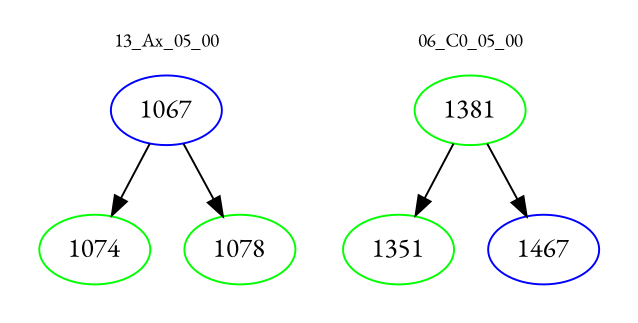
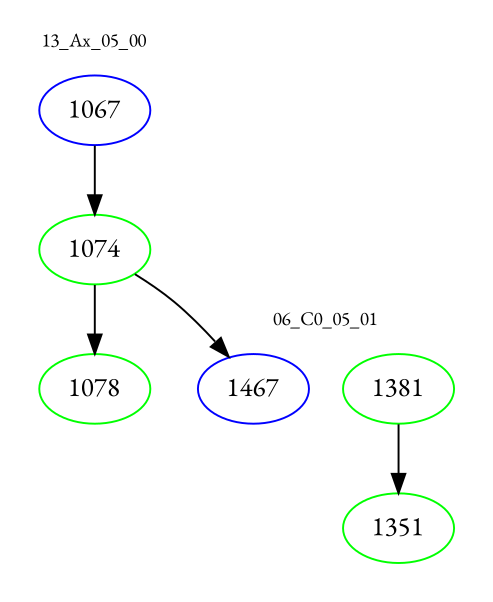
(471, 42) -> (326, 320)
(198, 171) -> (95, 310)
(502, 171) -> (195, 321)
